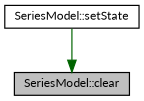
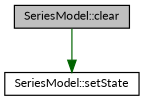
(72, 44) -> (72, 44)
